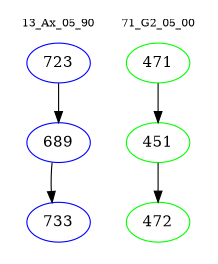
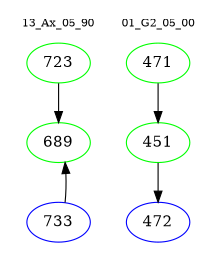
(159, 24) -> (159, 24)
(59, 63) -> (59, 63)
(59, 143) -> (59, 143)
(51, 177) -> (66, 188)
(158, 222) -> (158, 222)
